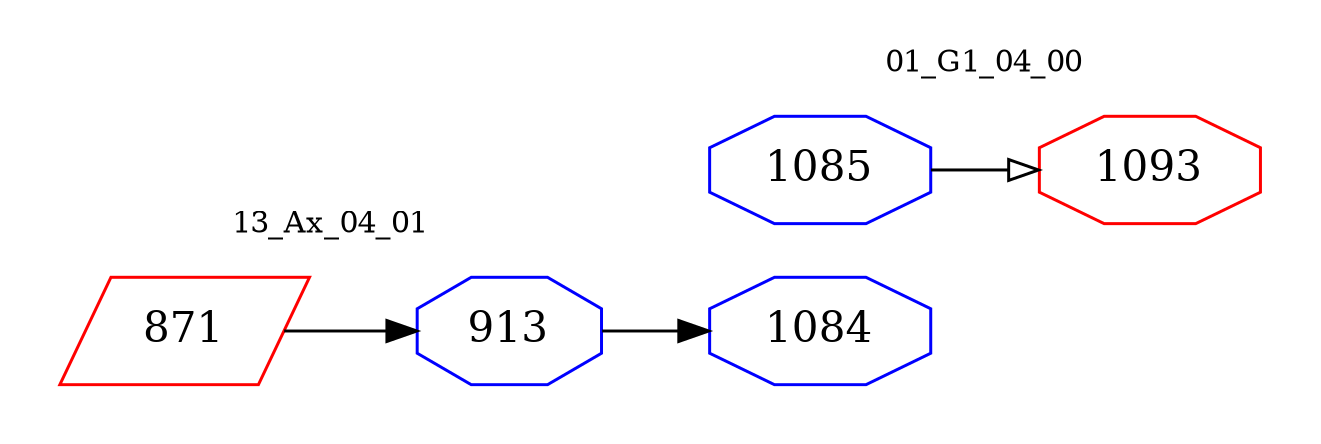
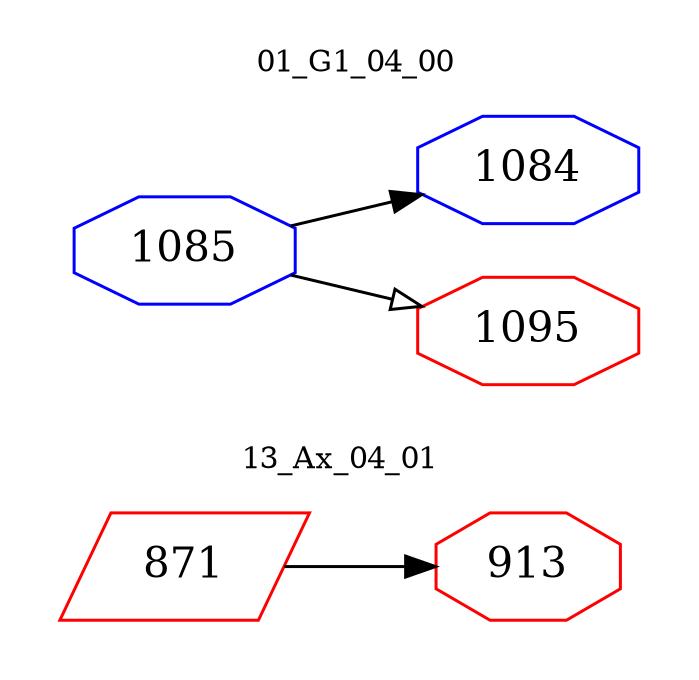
(1150, 170) -> (528, 331)
(509, 331) -> (528, 567)
(644, 331) -> (342, 214)
